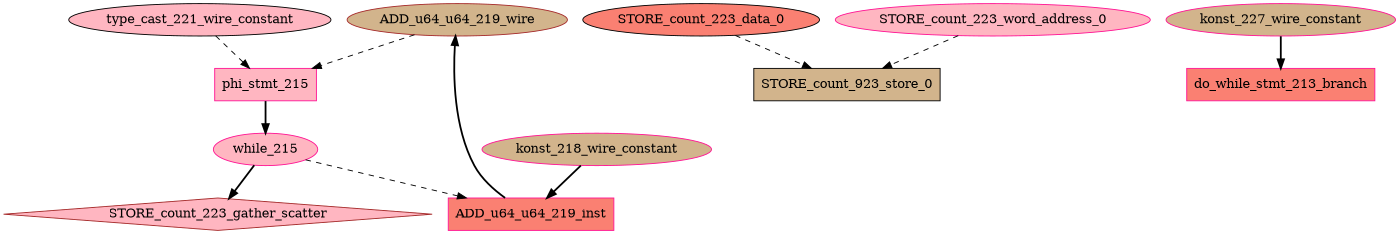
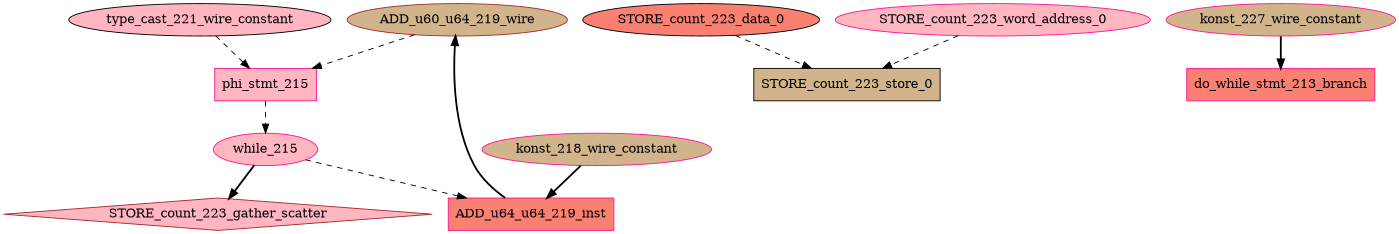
(457, 20) -> (457, 20)
(847, 85) -> (847, 85)
(266, 113) -> (266, 113)
